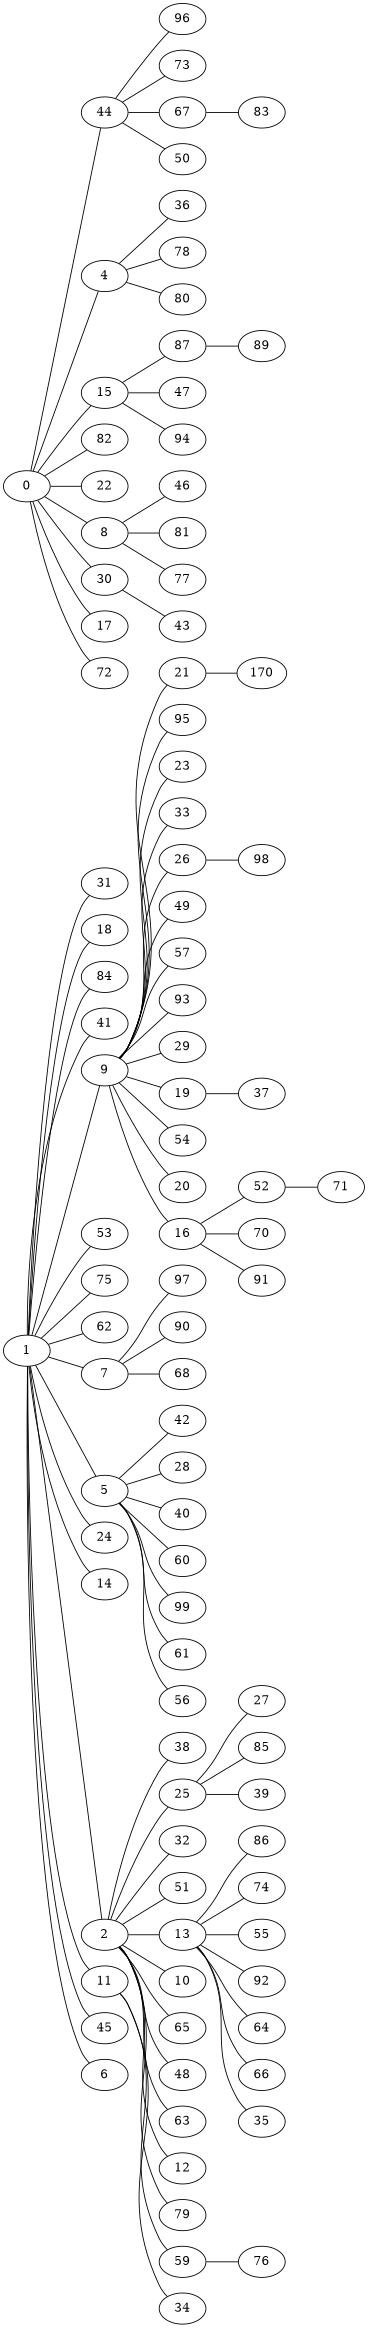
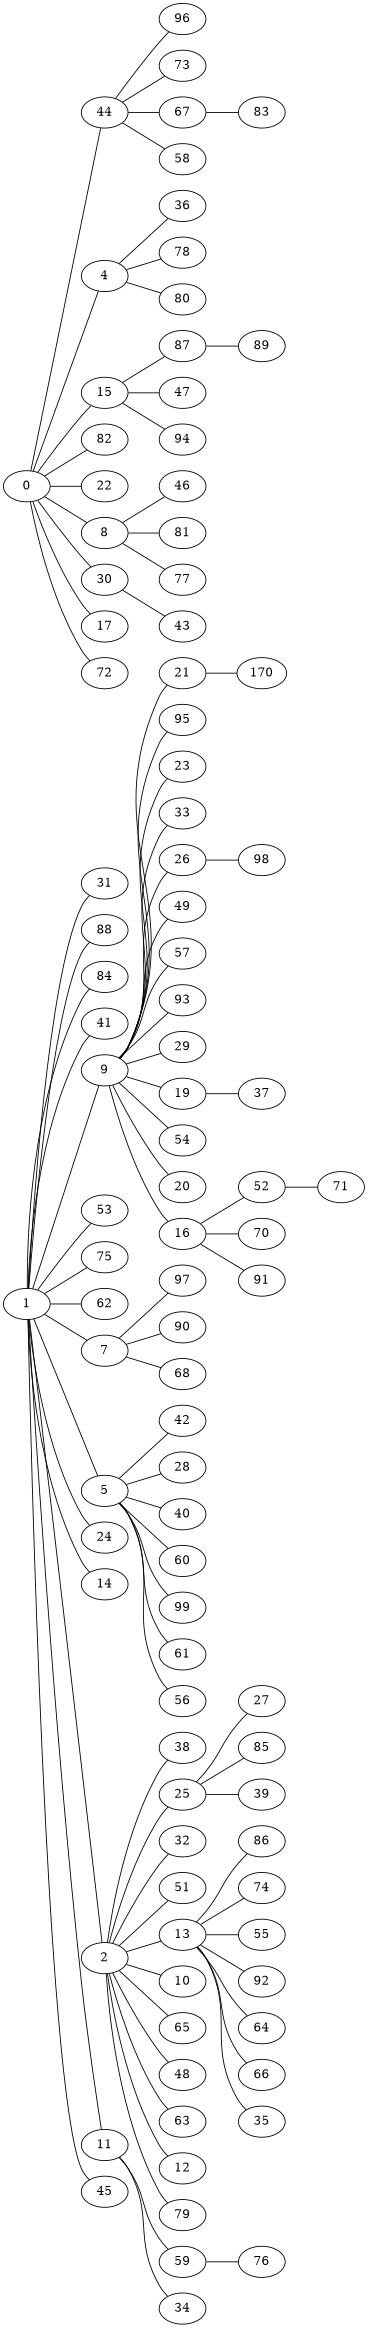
(183, 159) -> (183, 159)
(105, 930) -> (105, 930)
(105, 2075) -> none
